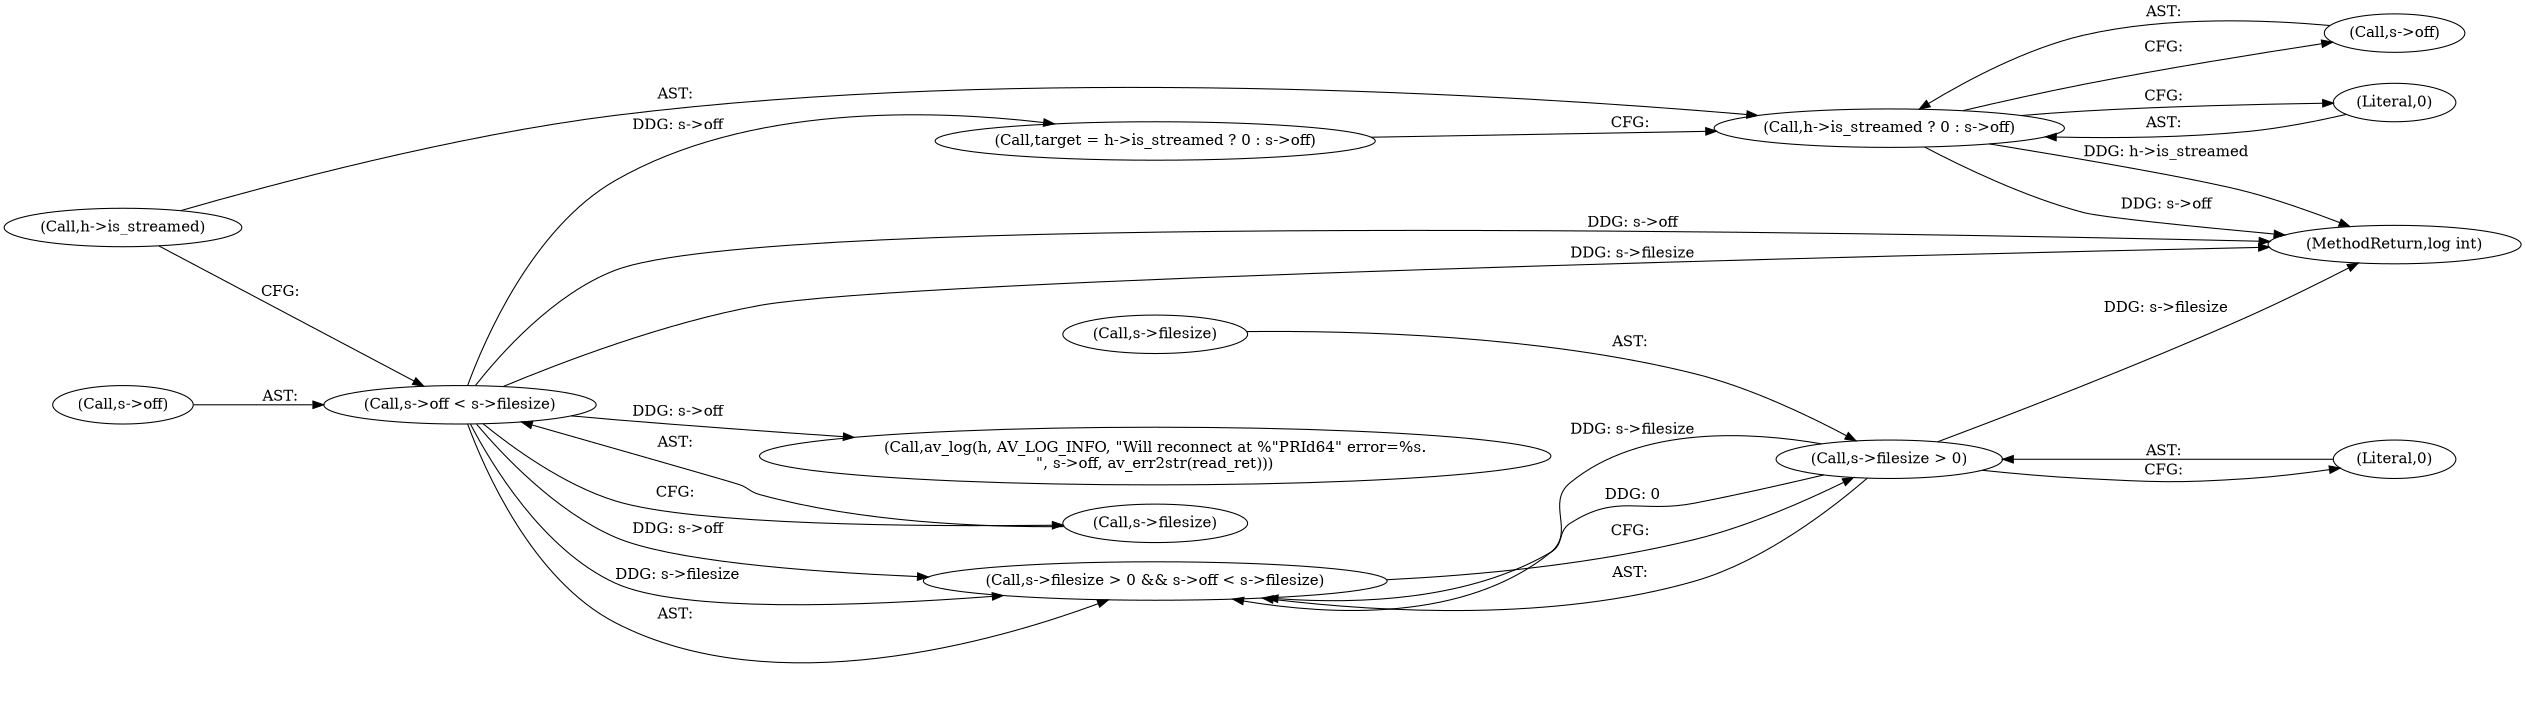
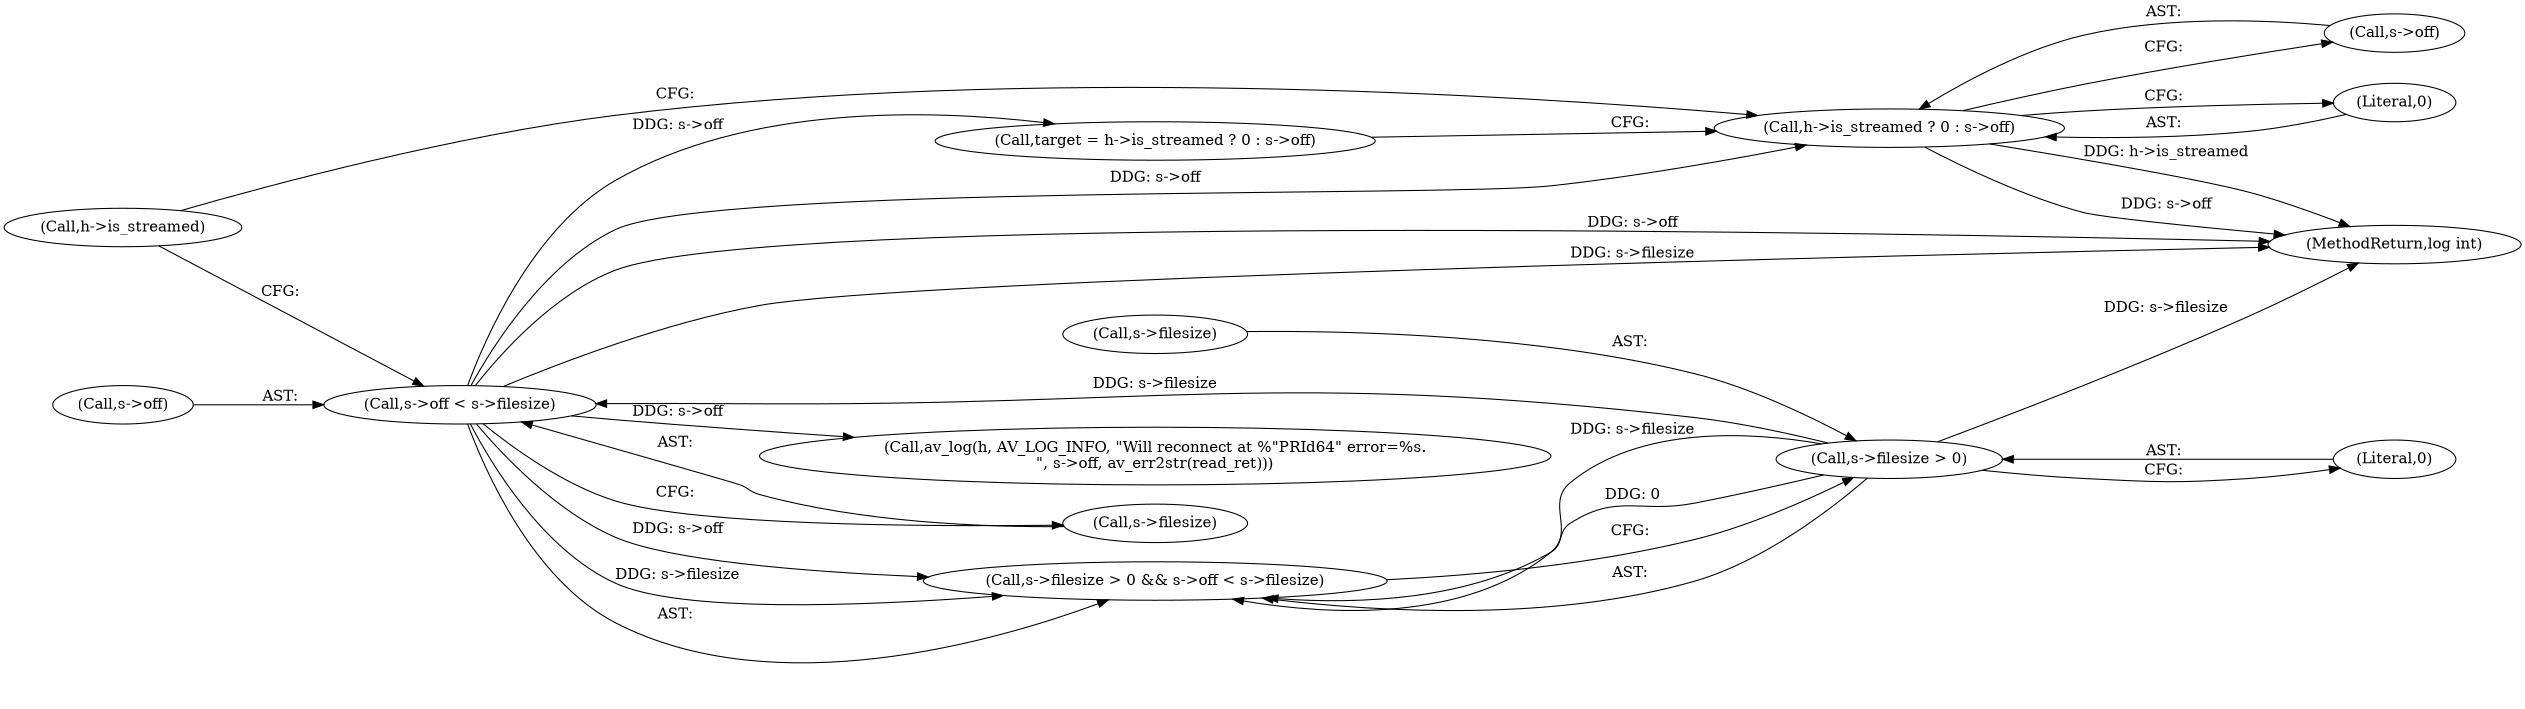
(678, 95) -> (678, 95)
none -> (1098, 195)
none -> (1219, 394)
